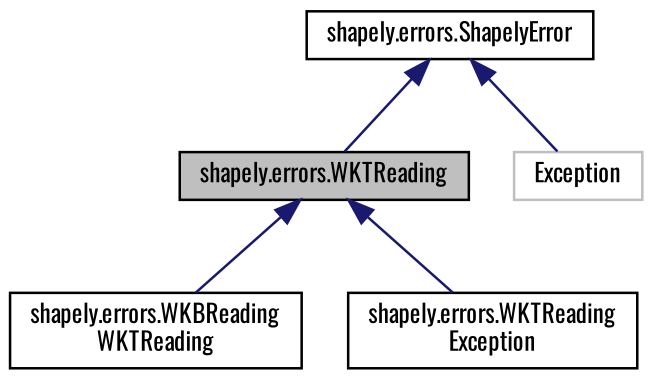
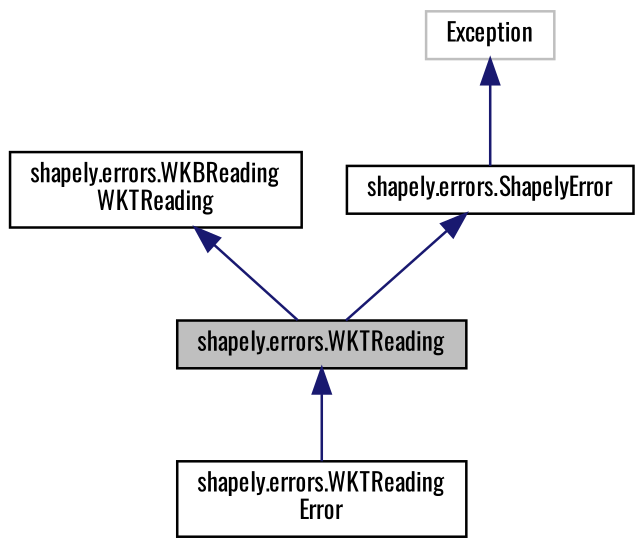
(523, 115) -> (490, 125)
(238, 255) -> (256, 282)
(493, 331) -> (322, 499)
